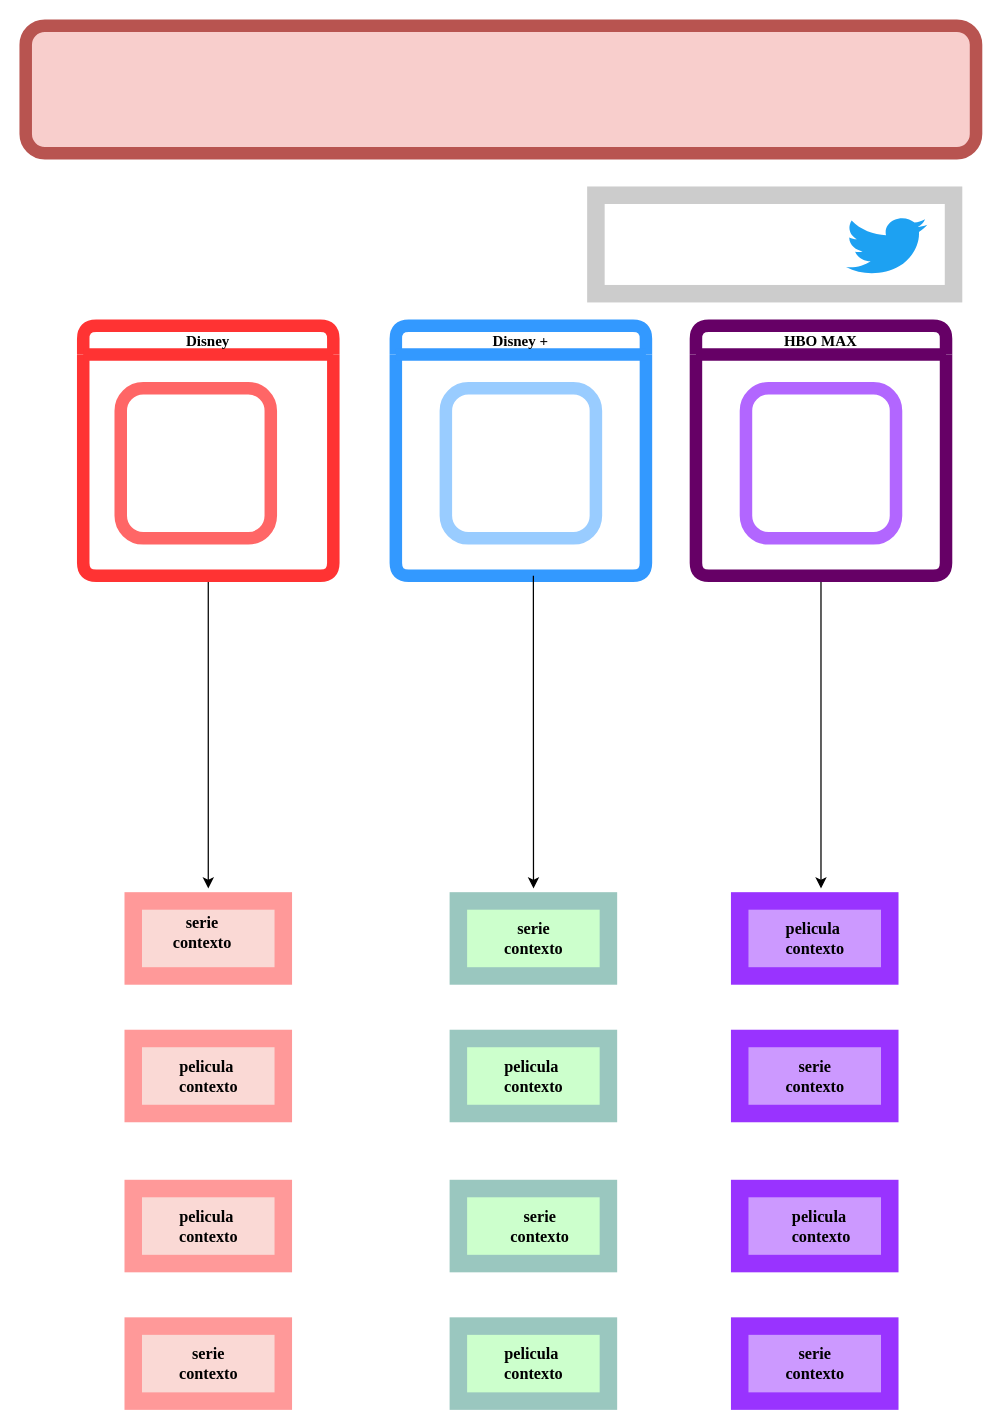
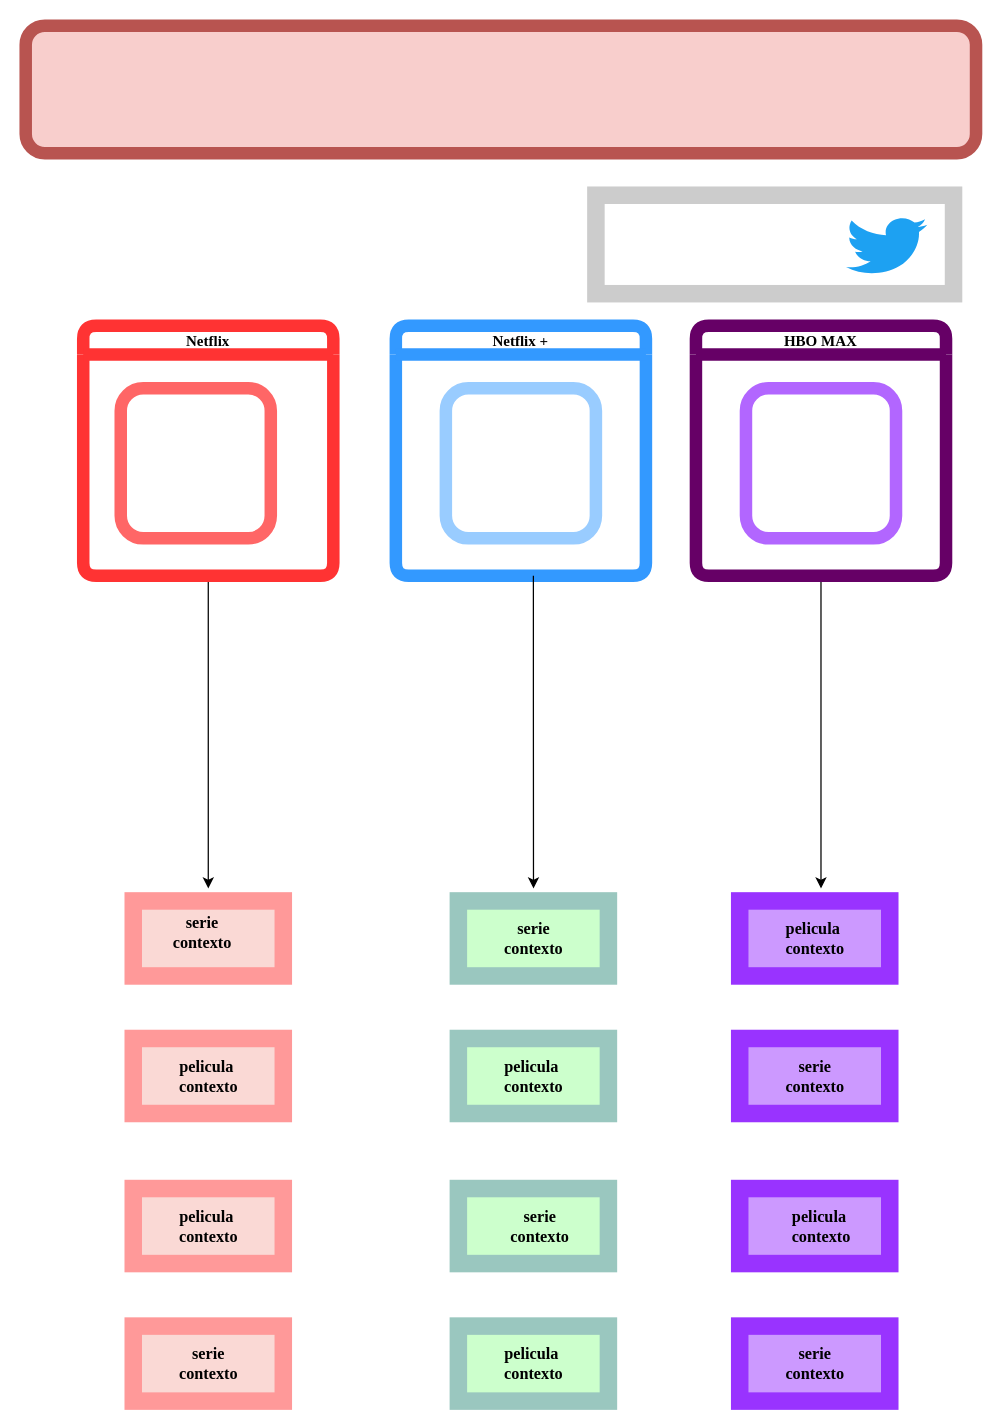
(208, 341) -> (208, 341)
(520, 341) -> (520, 341)
